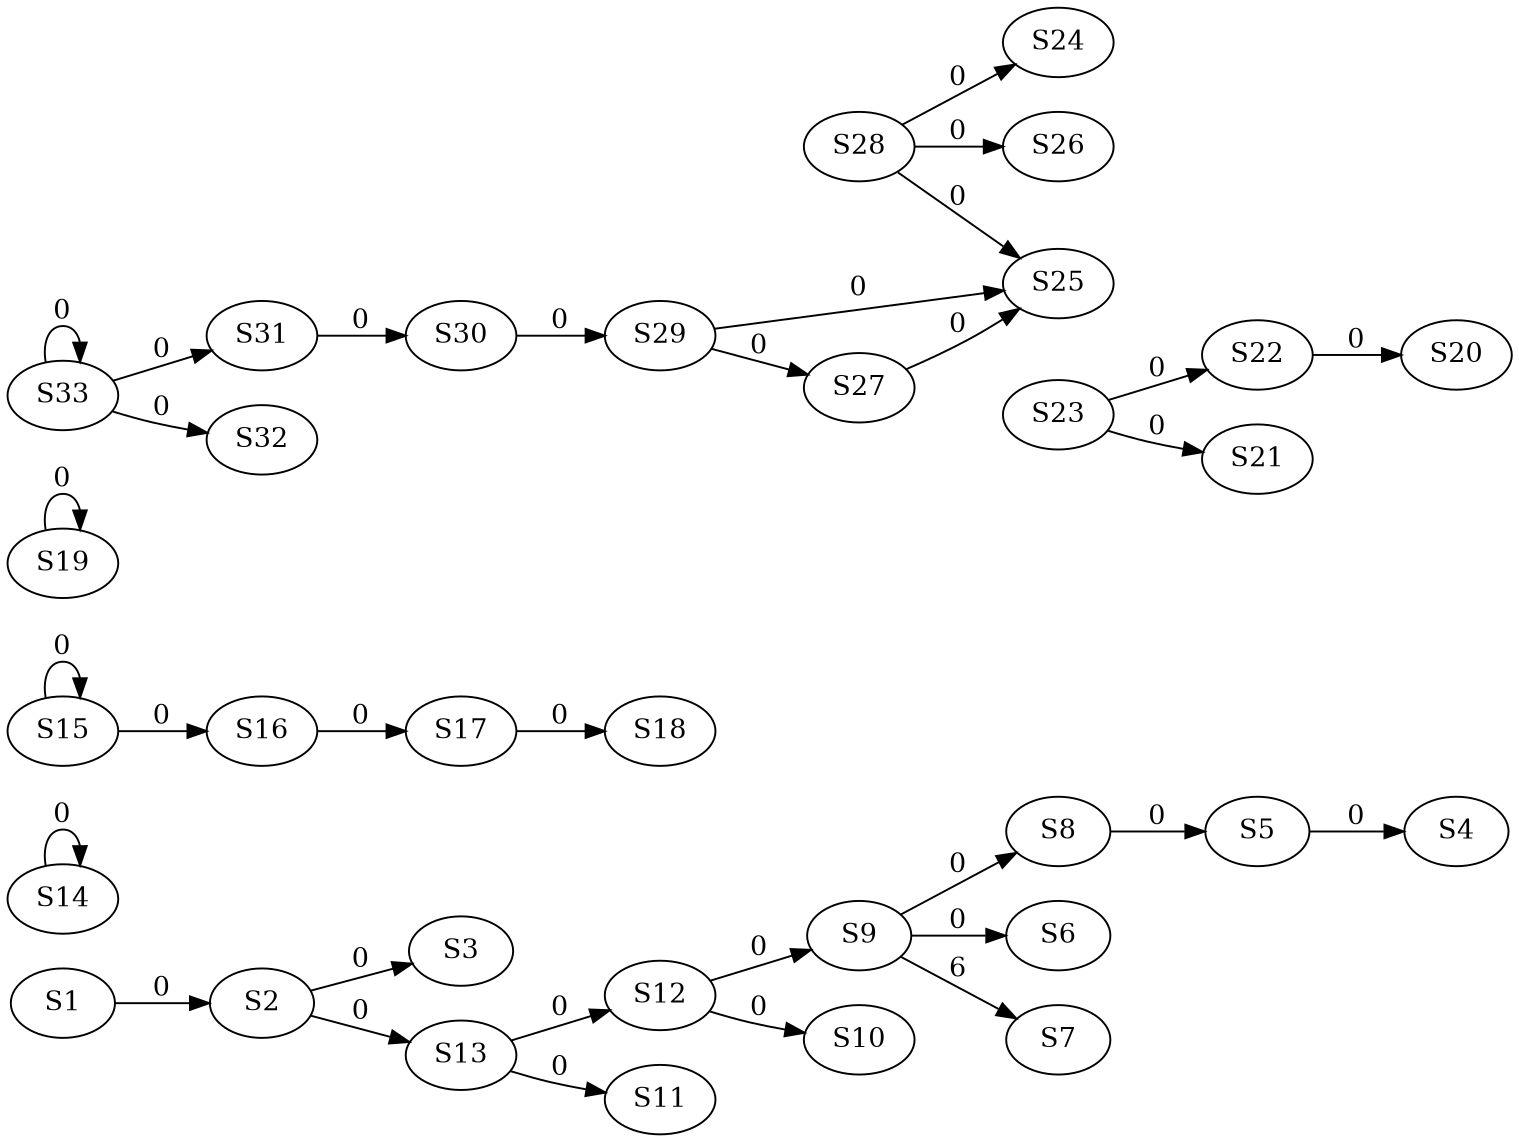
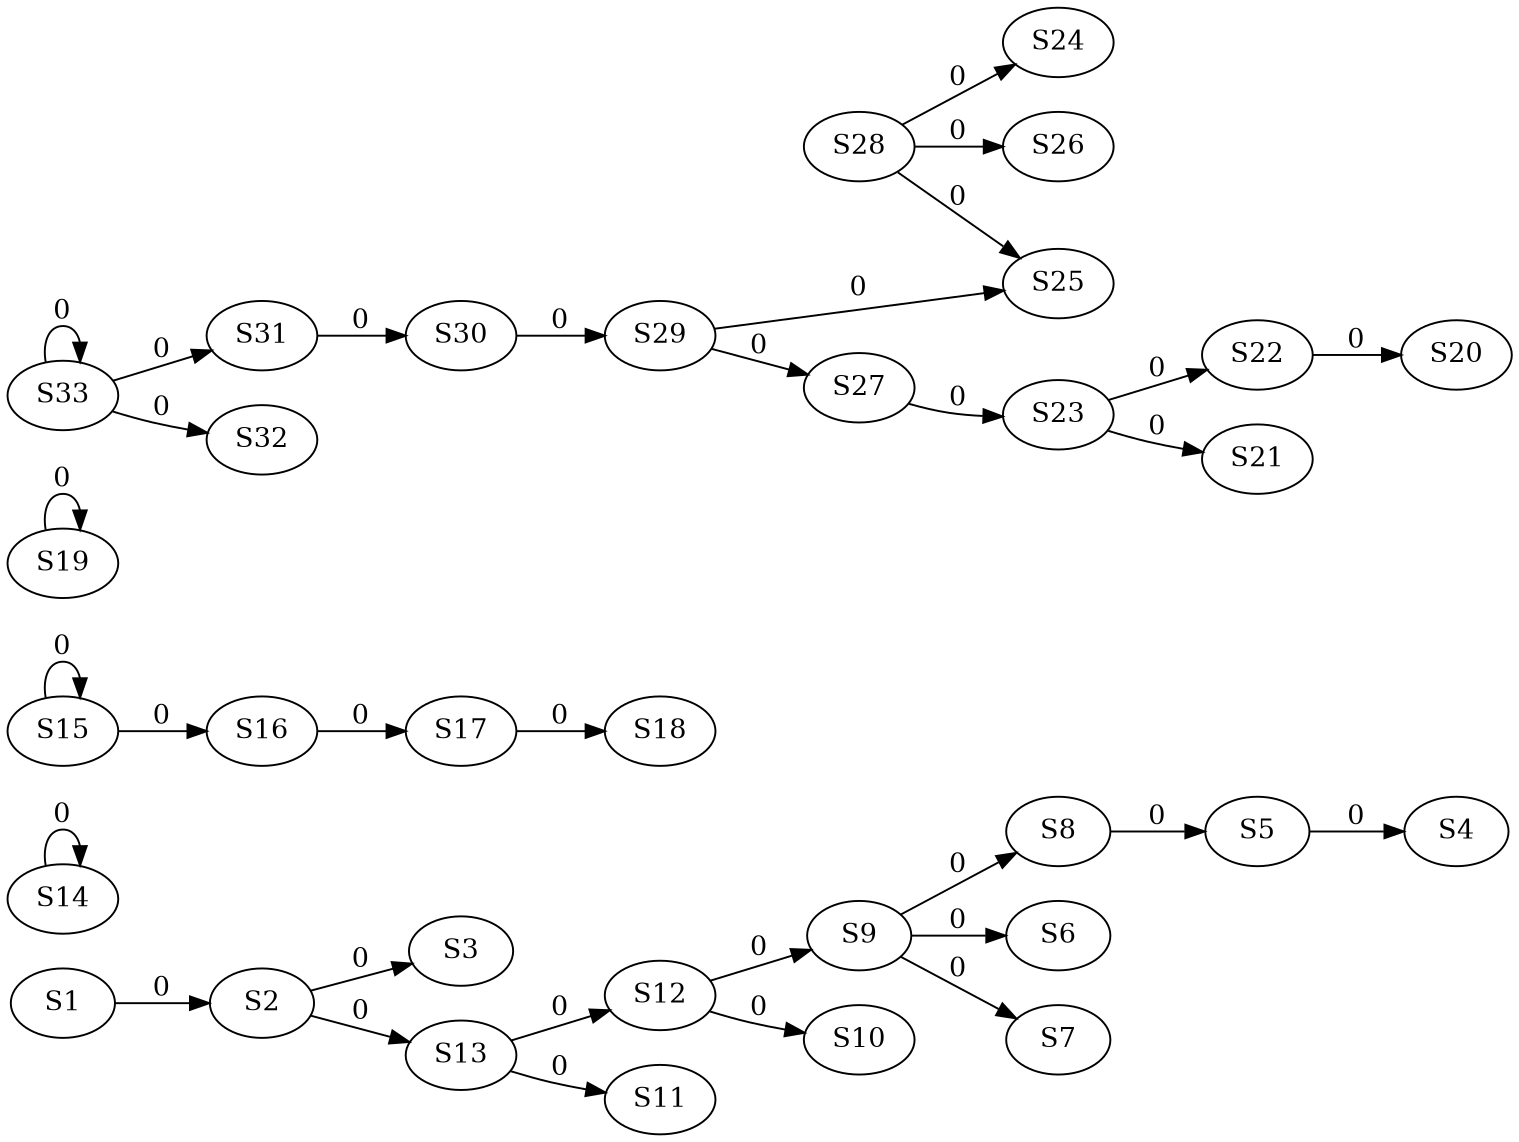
(955, 346) -> (946, 412)
(959, 969) -> (959, 969)
